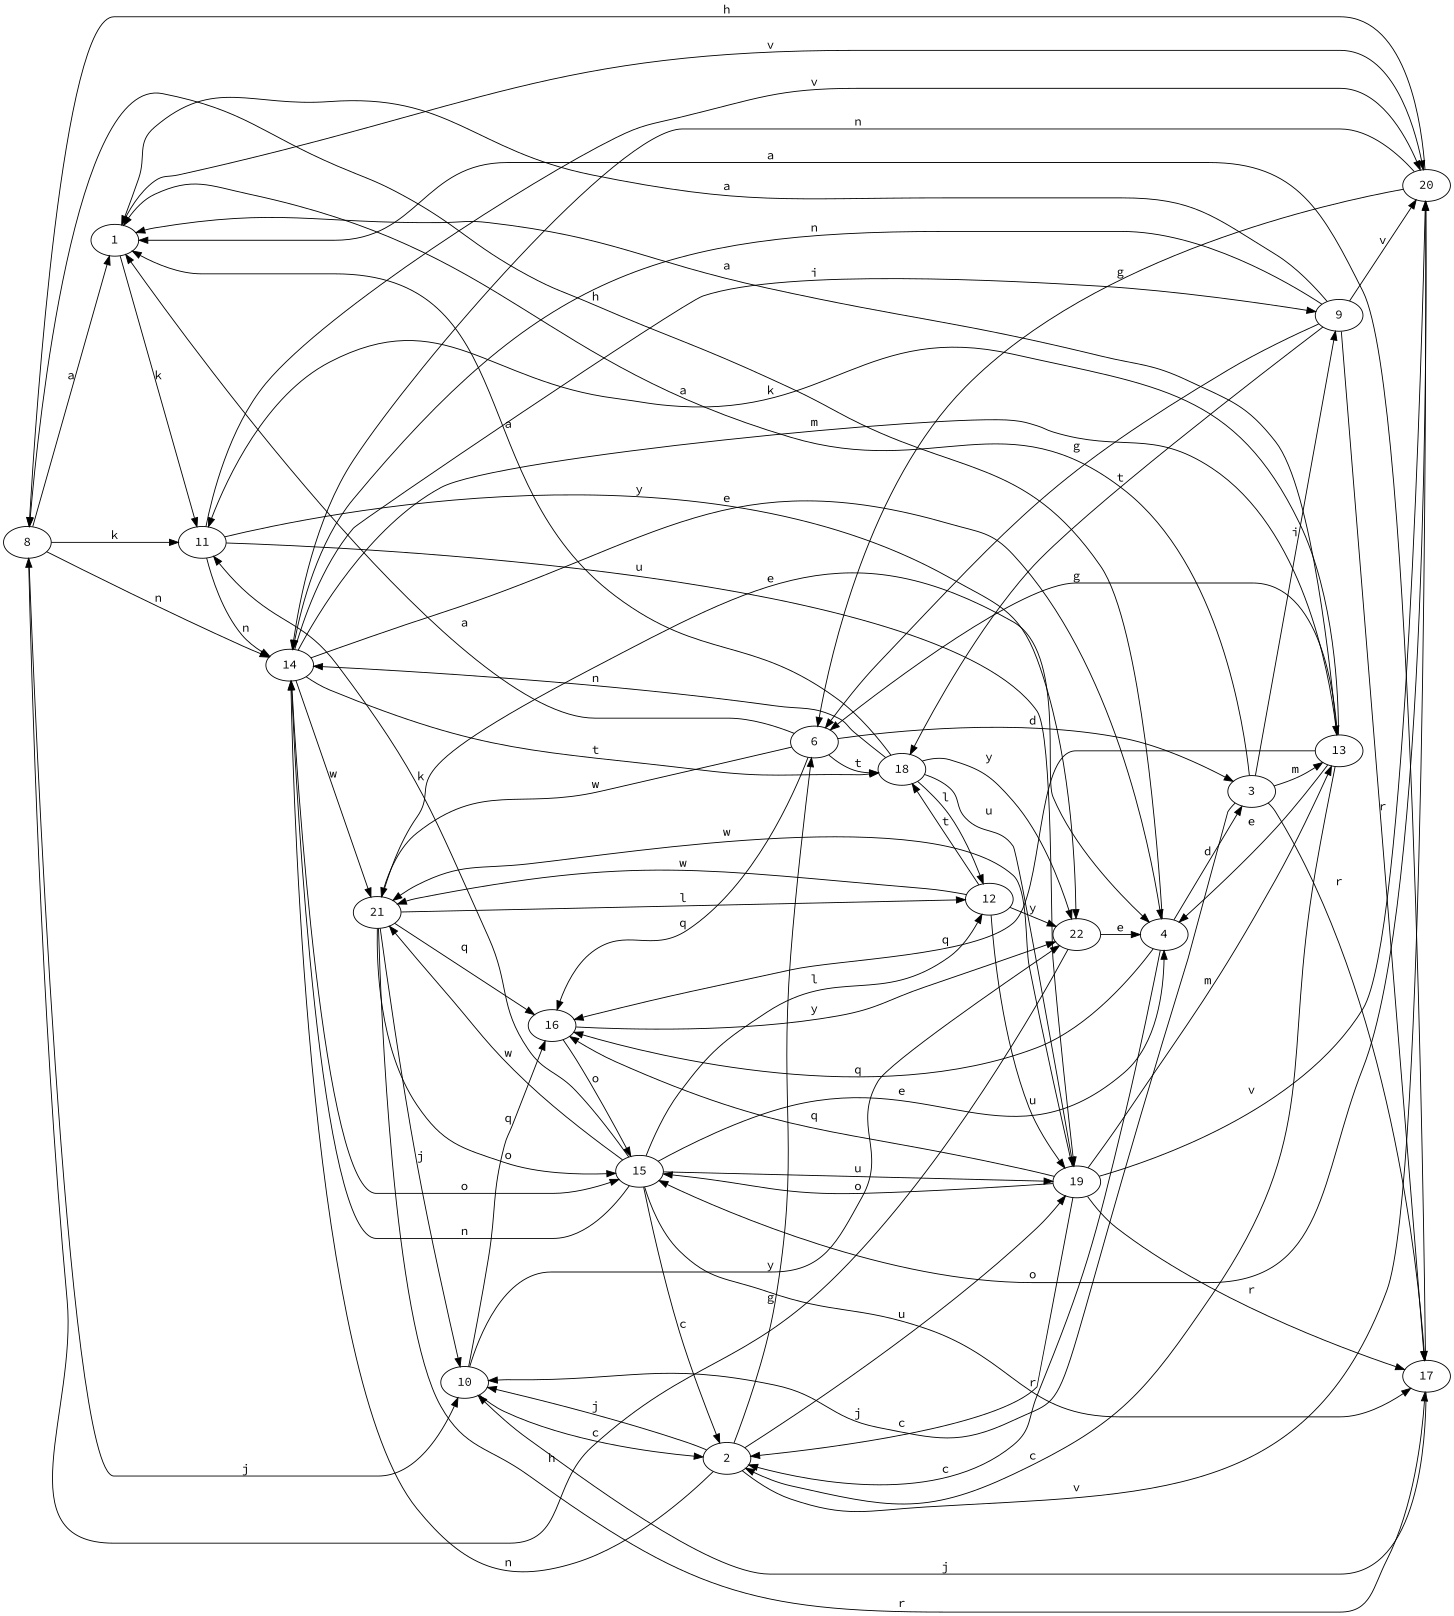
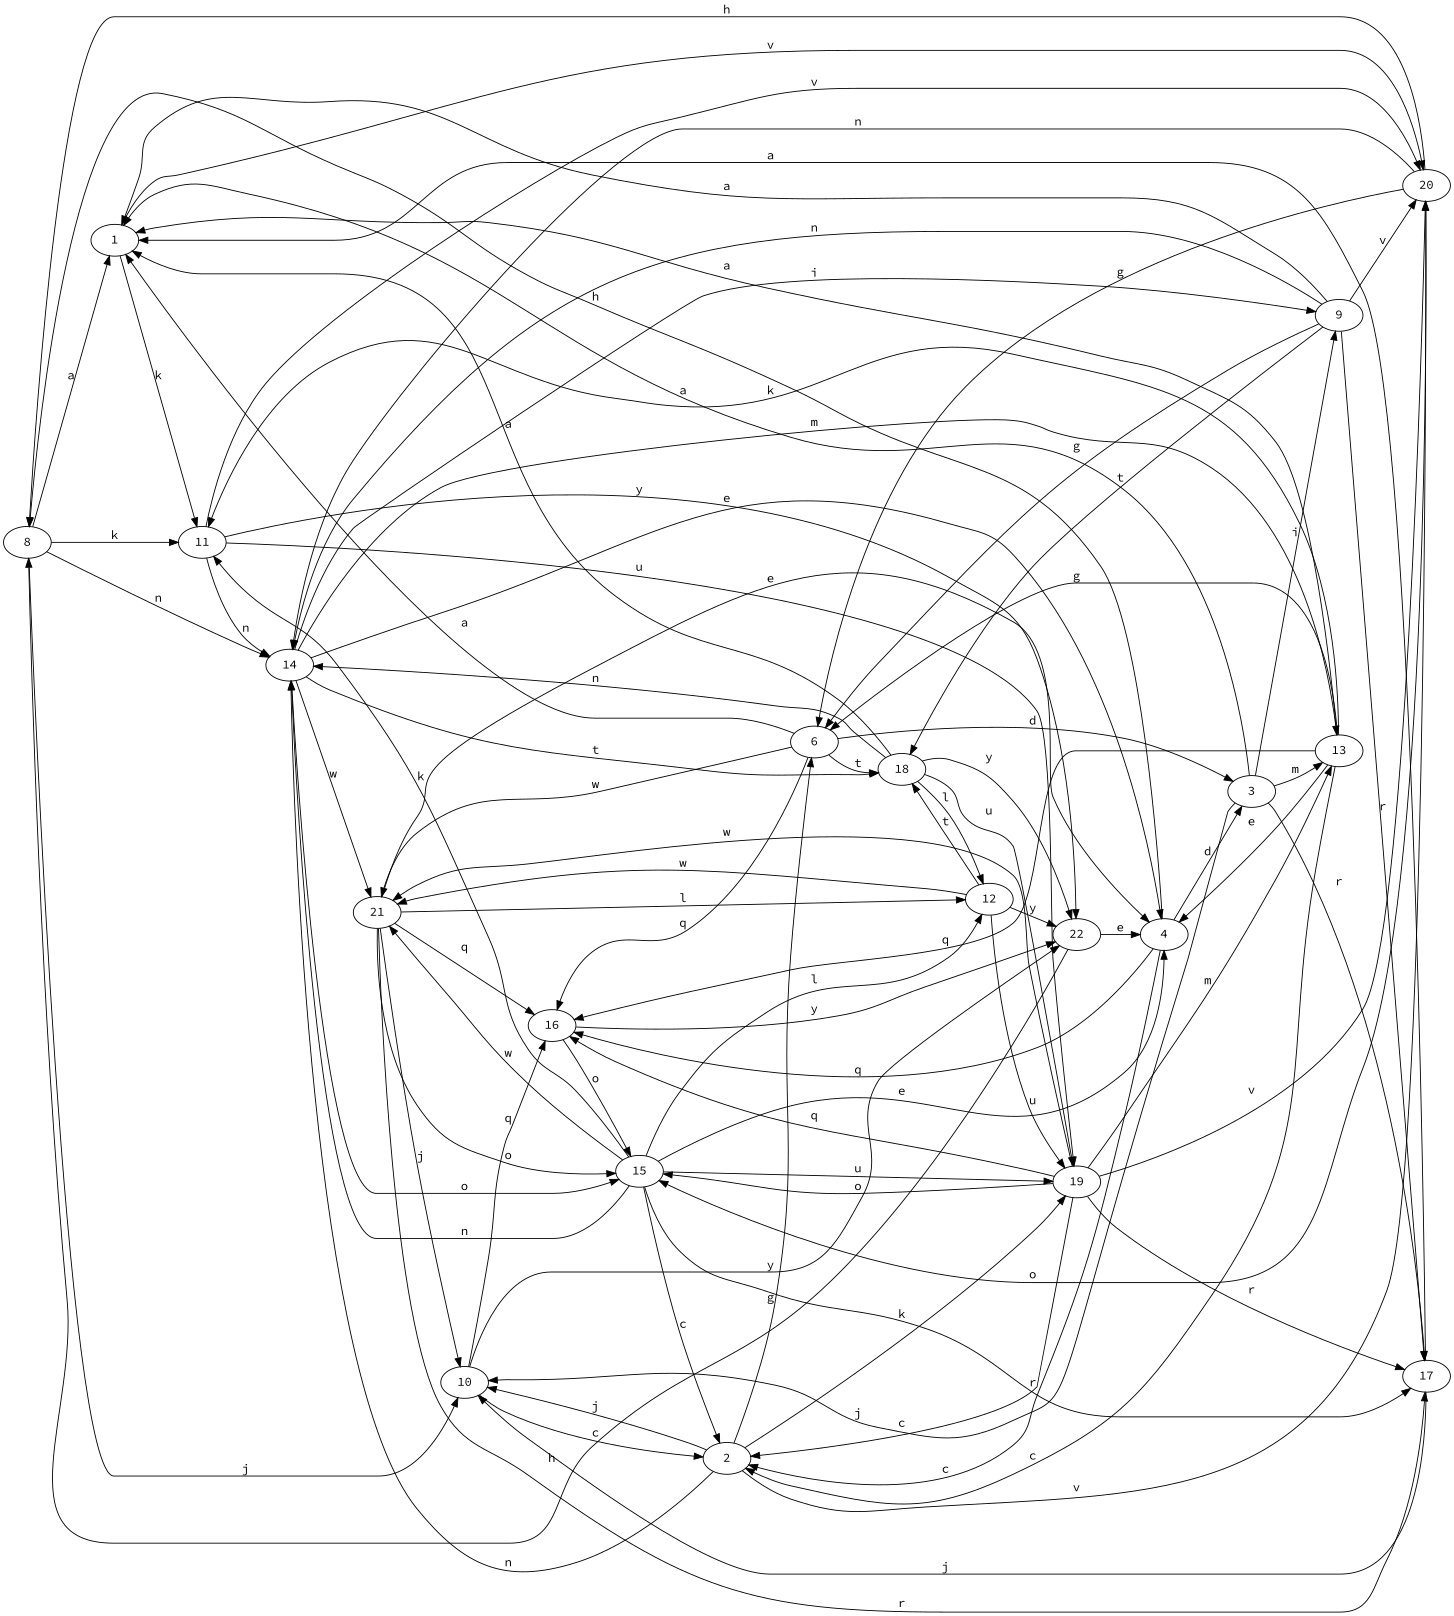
(902, 1315) -> (902, 1315)
